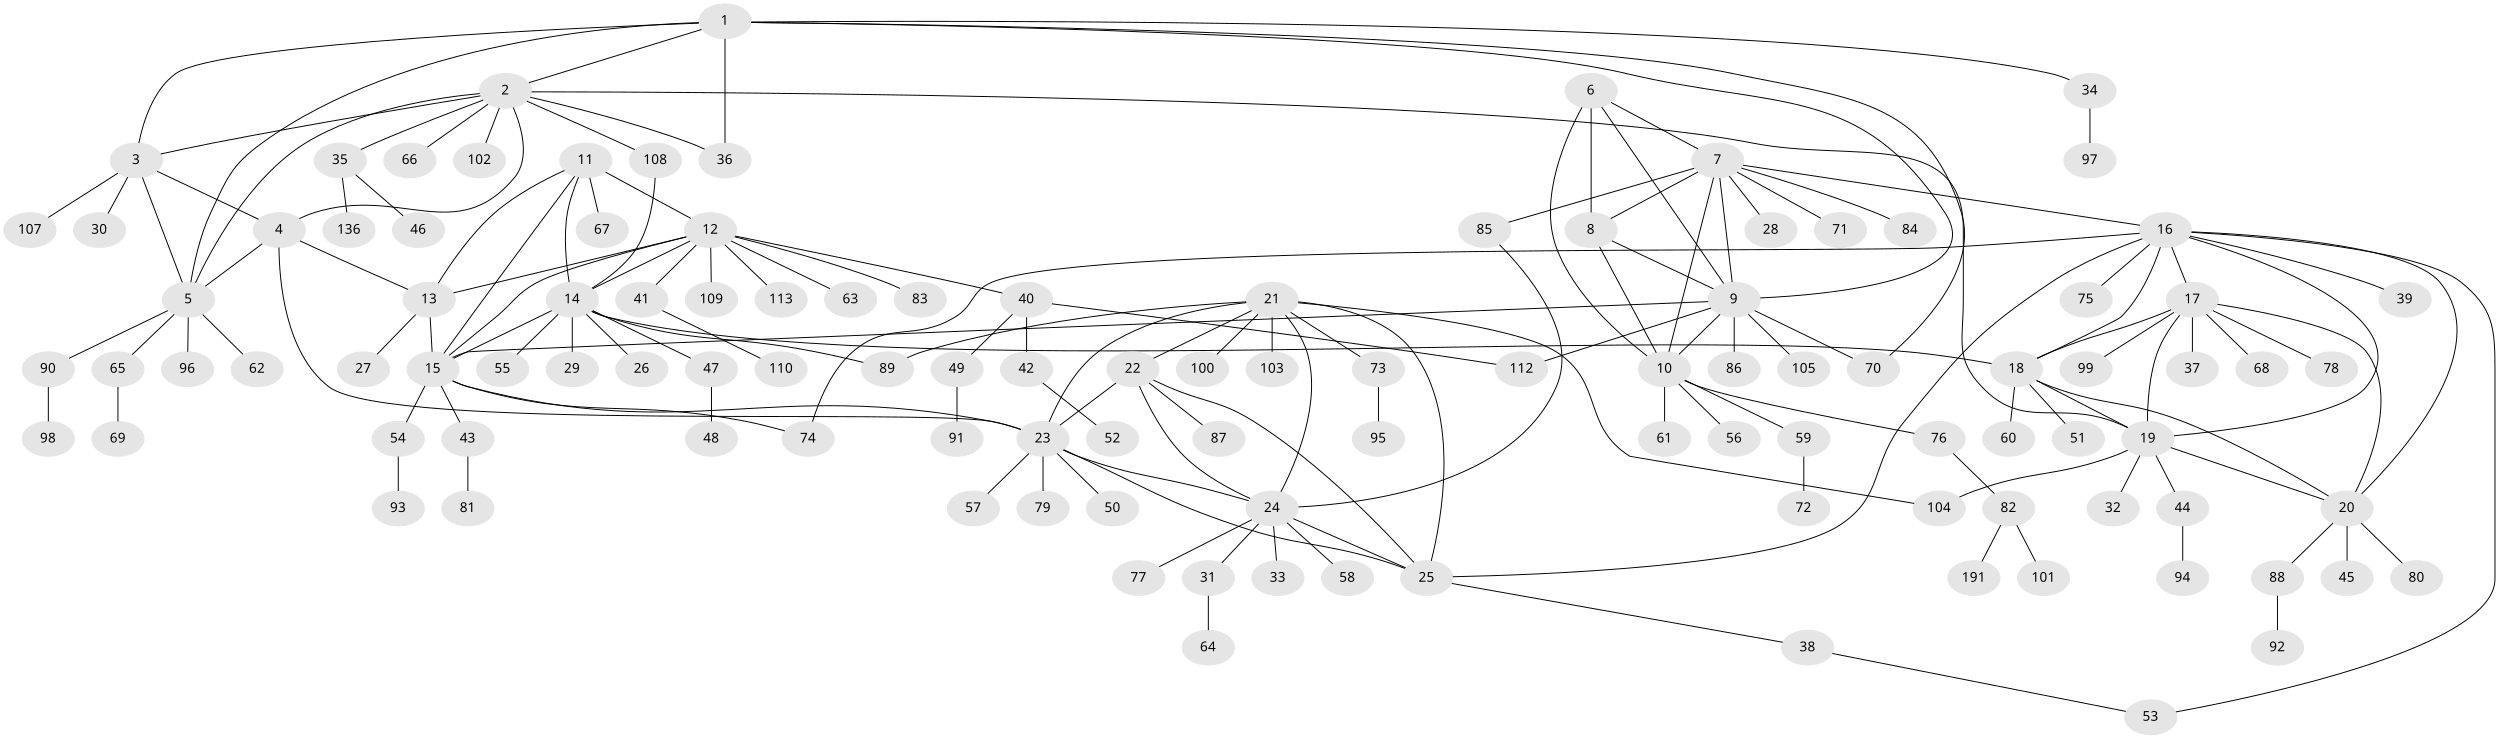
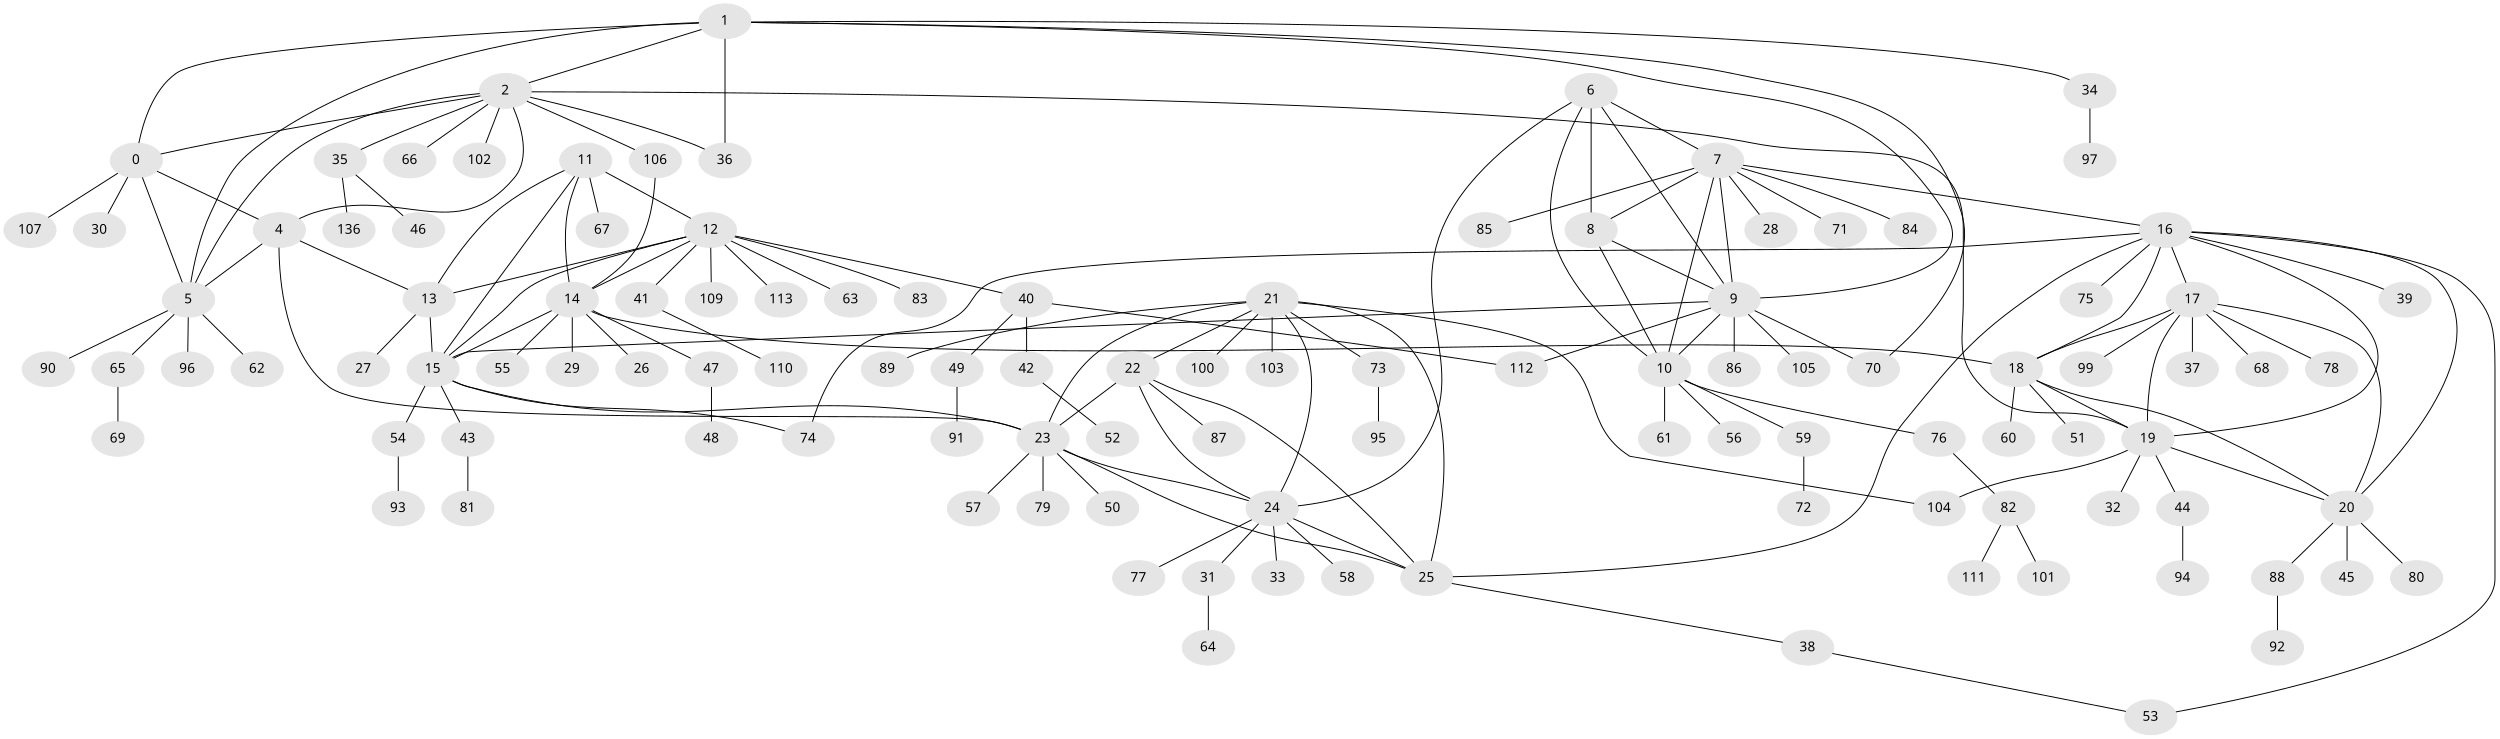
(136, 160) -> (136, 160)
(655, 160) -> (655, 160)
(782, 346) -> none
(48, 439) -> none
(1514, 440) -> (1433, 304)
(1974, 578) -> (1974, 578)
